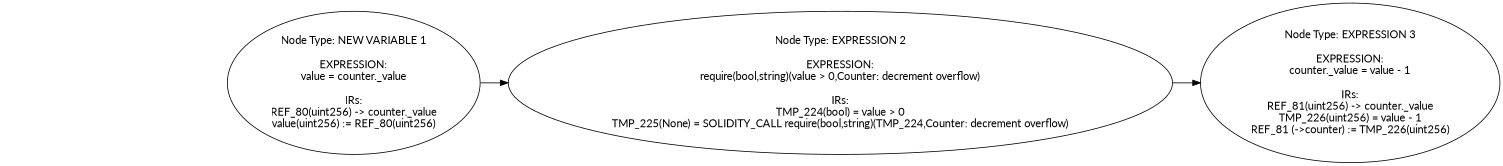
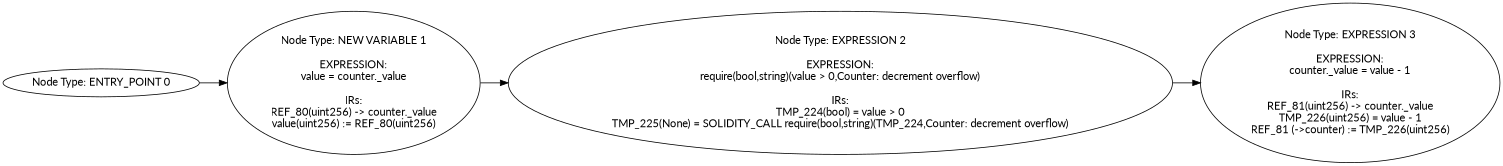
none -> (101, 83)
